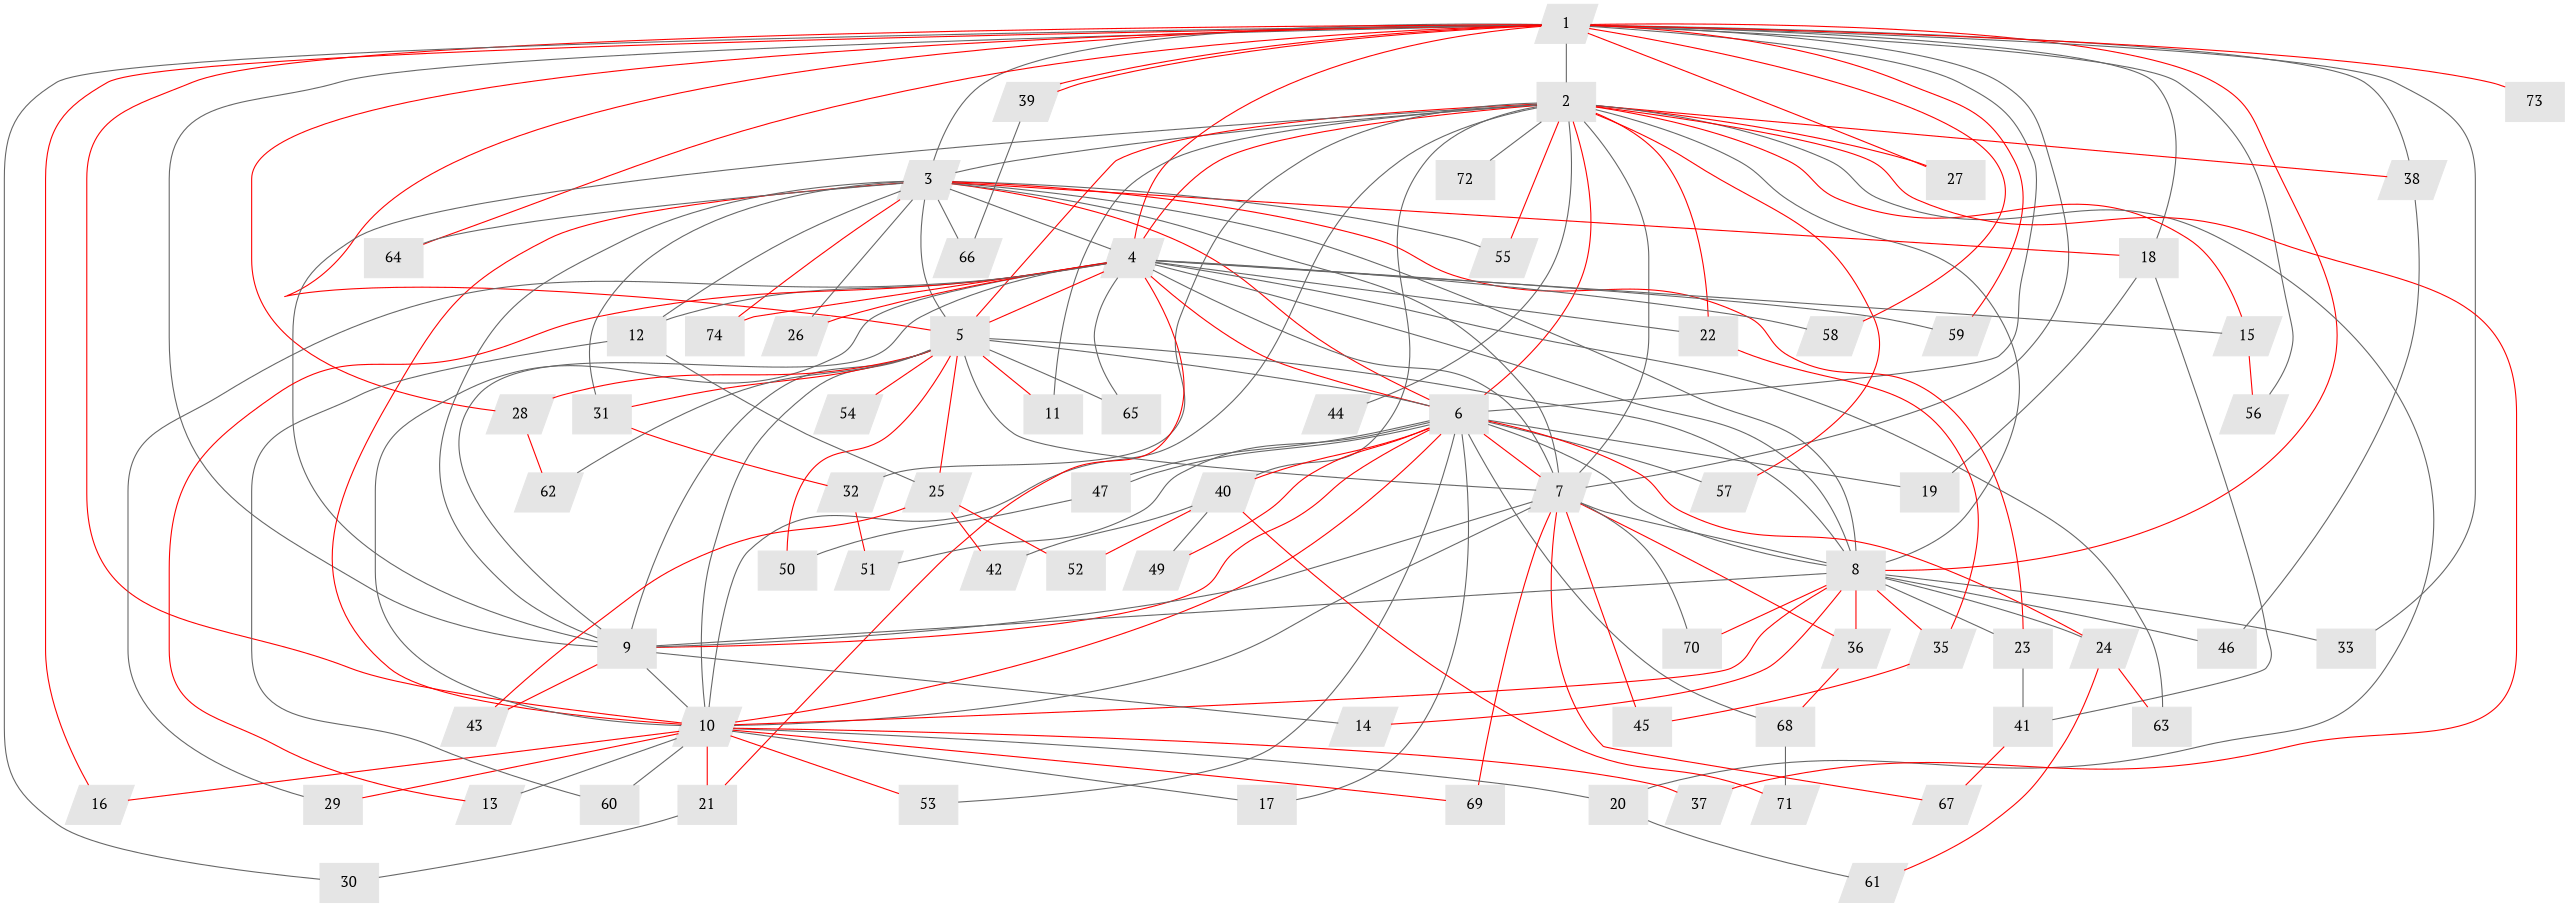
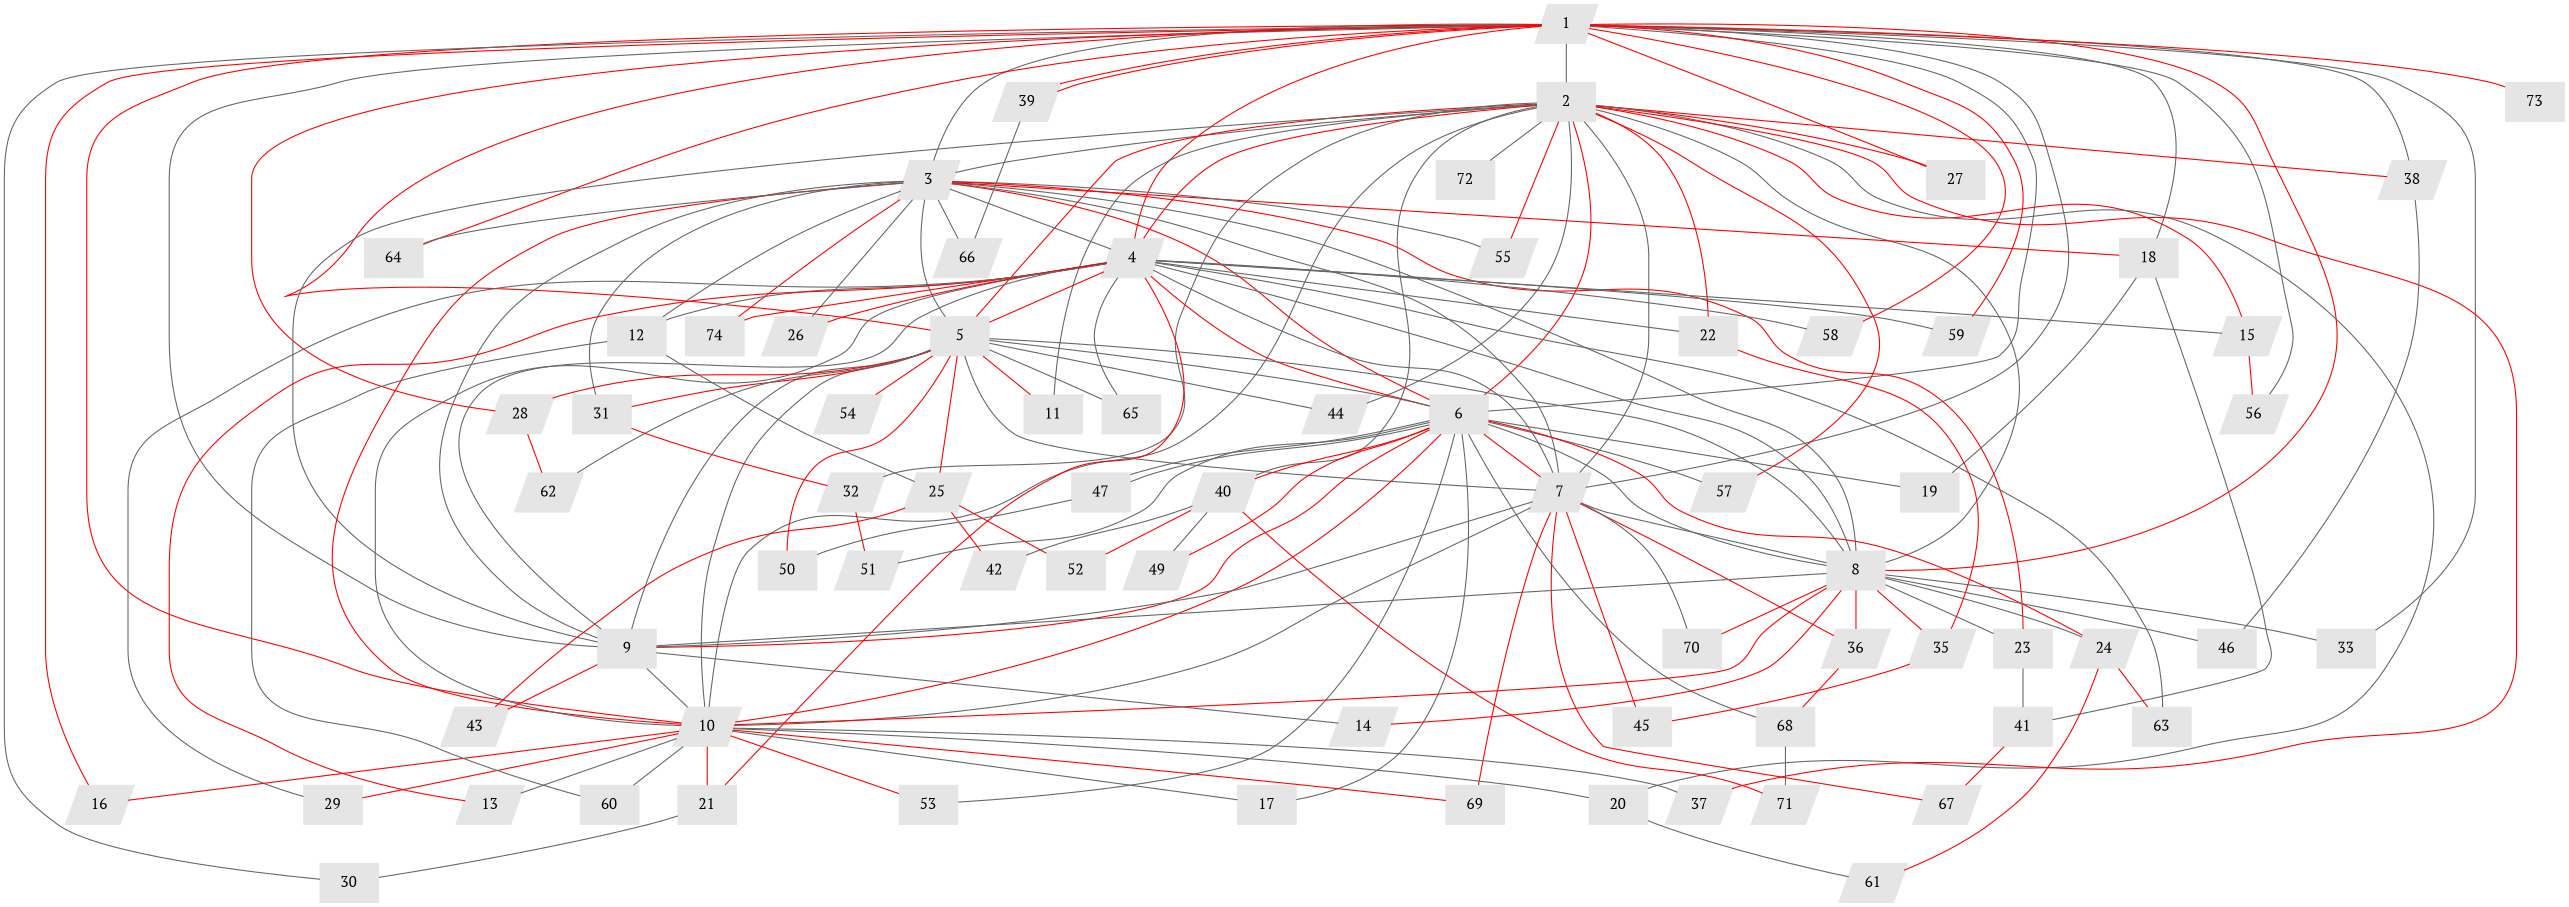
none -> (1151, 376)
(1207, 743) -> (1207, 743)
